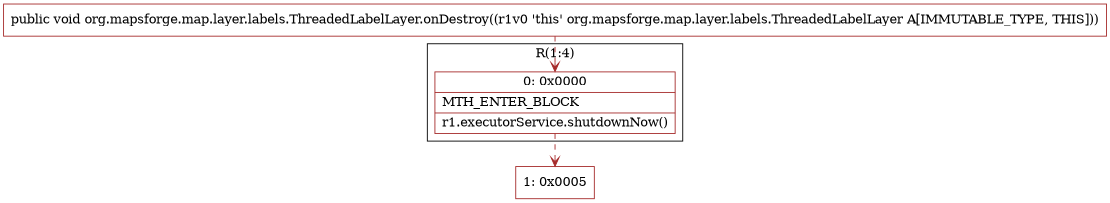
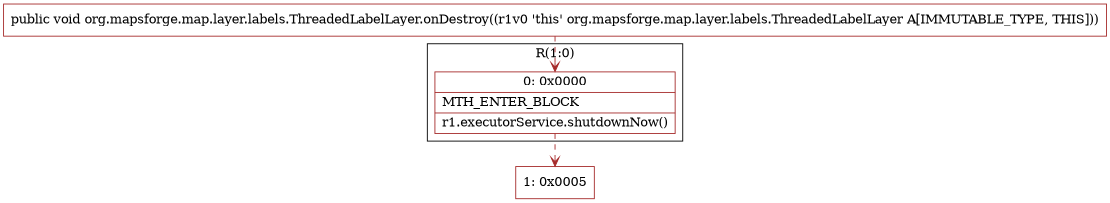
(555, 54) -> (555, 54)
